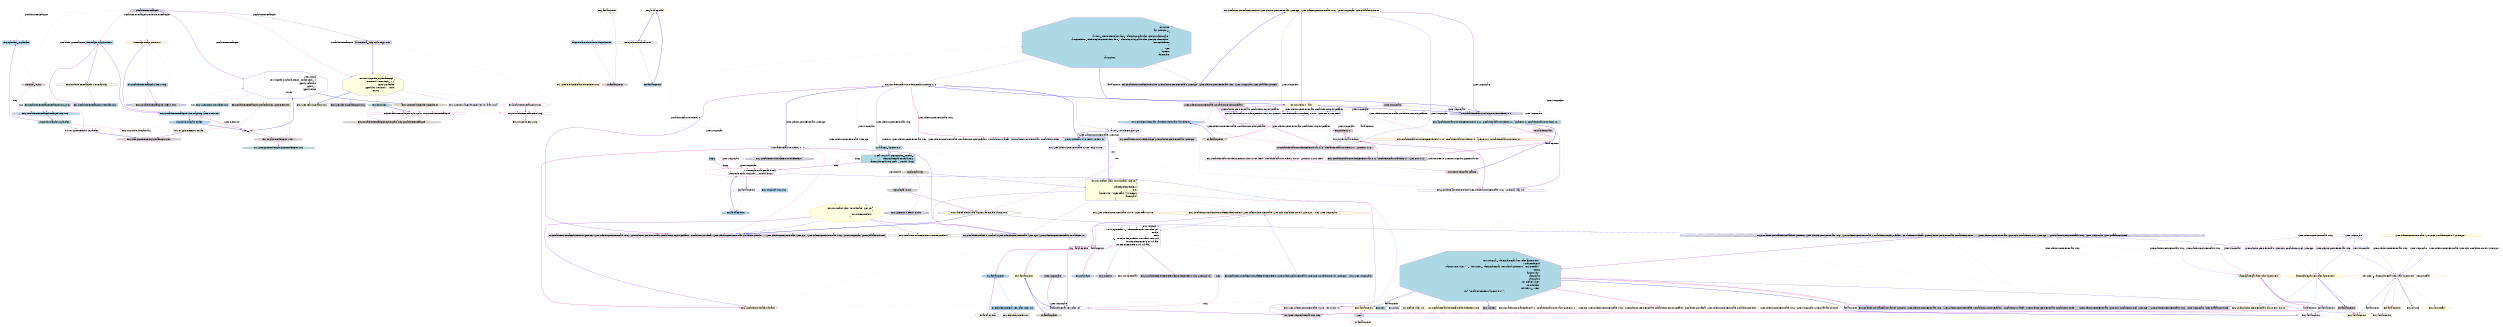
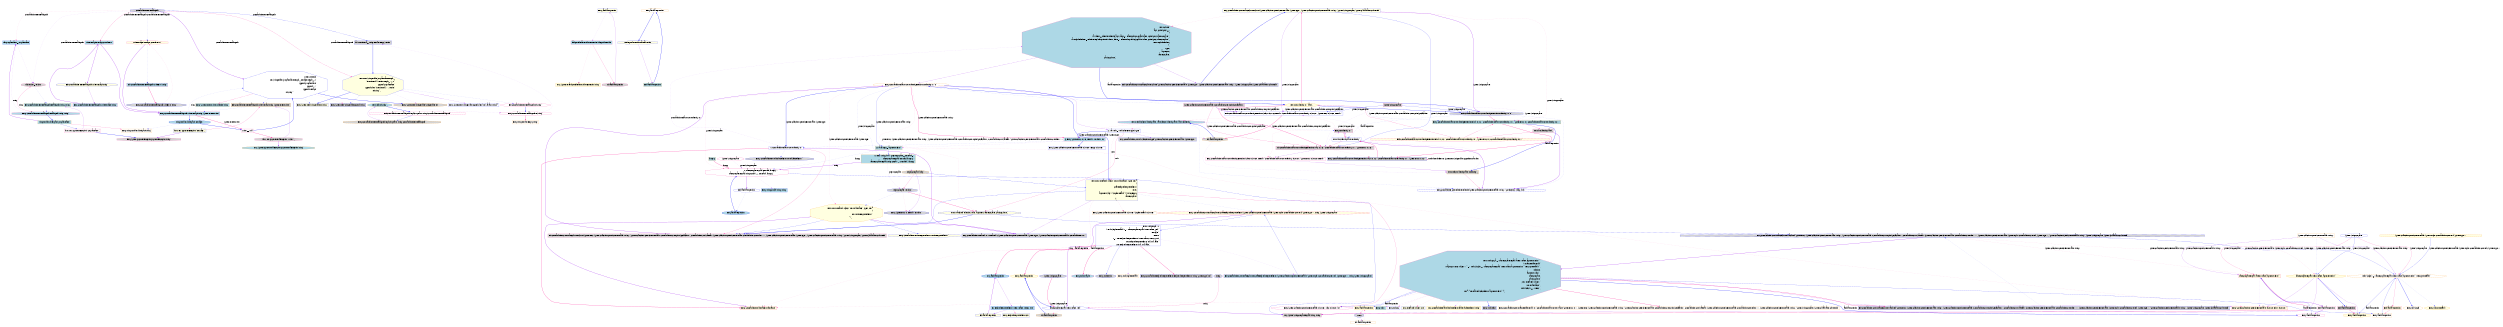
(73, 43) -> (73, 43)
